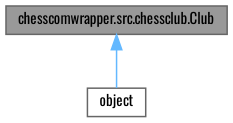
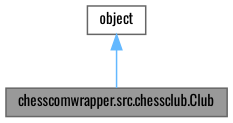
(117, 69) -> (117, 69)
